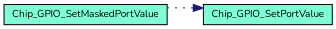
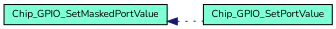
(180, 8) -> (190, 21)
